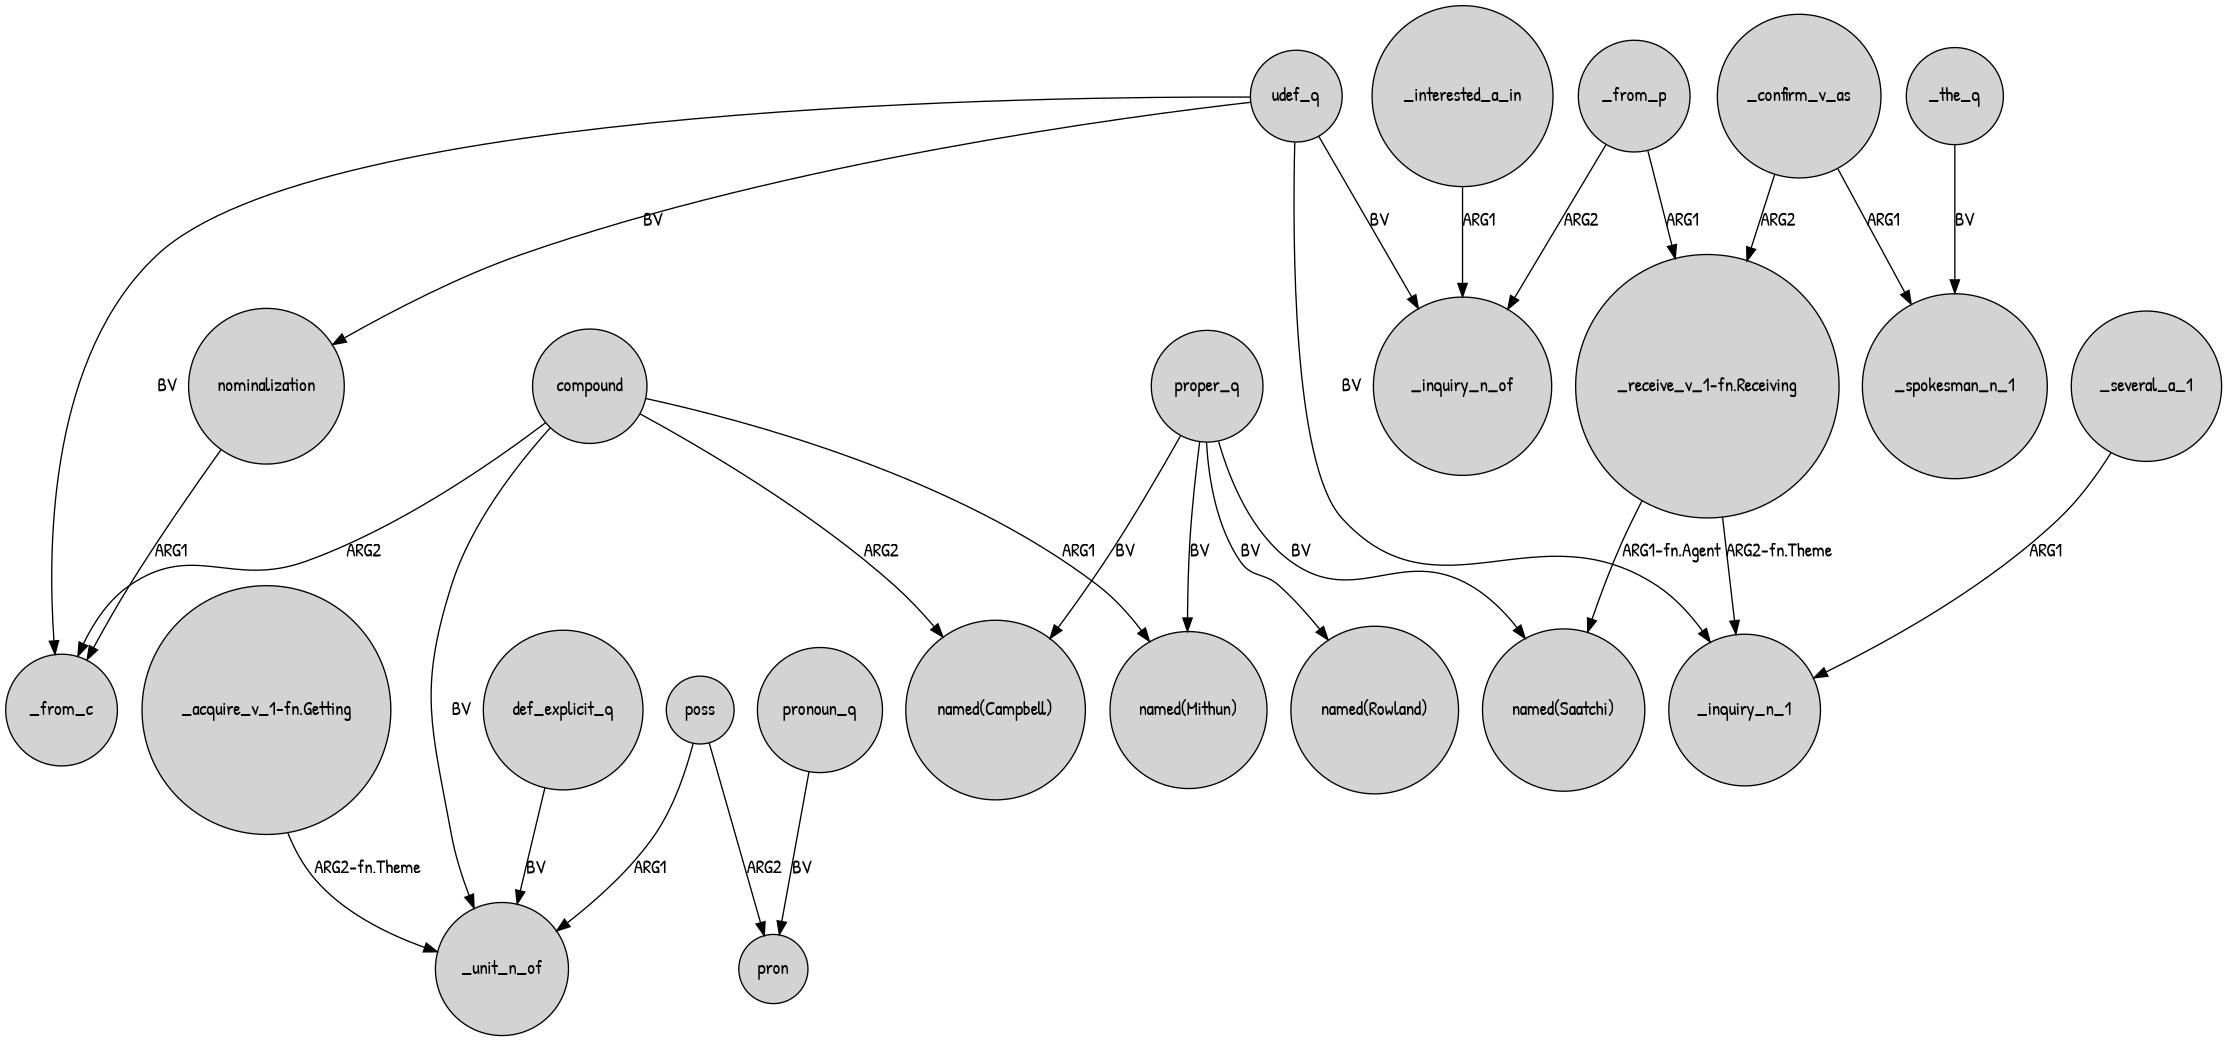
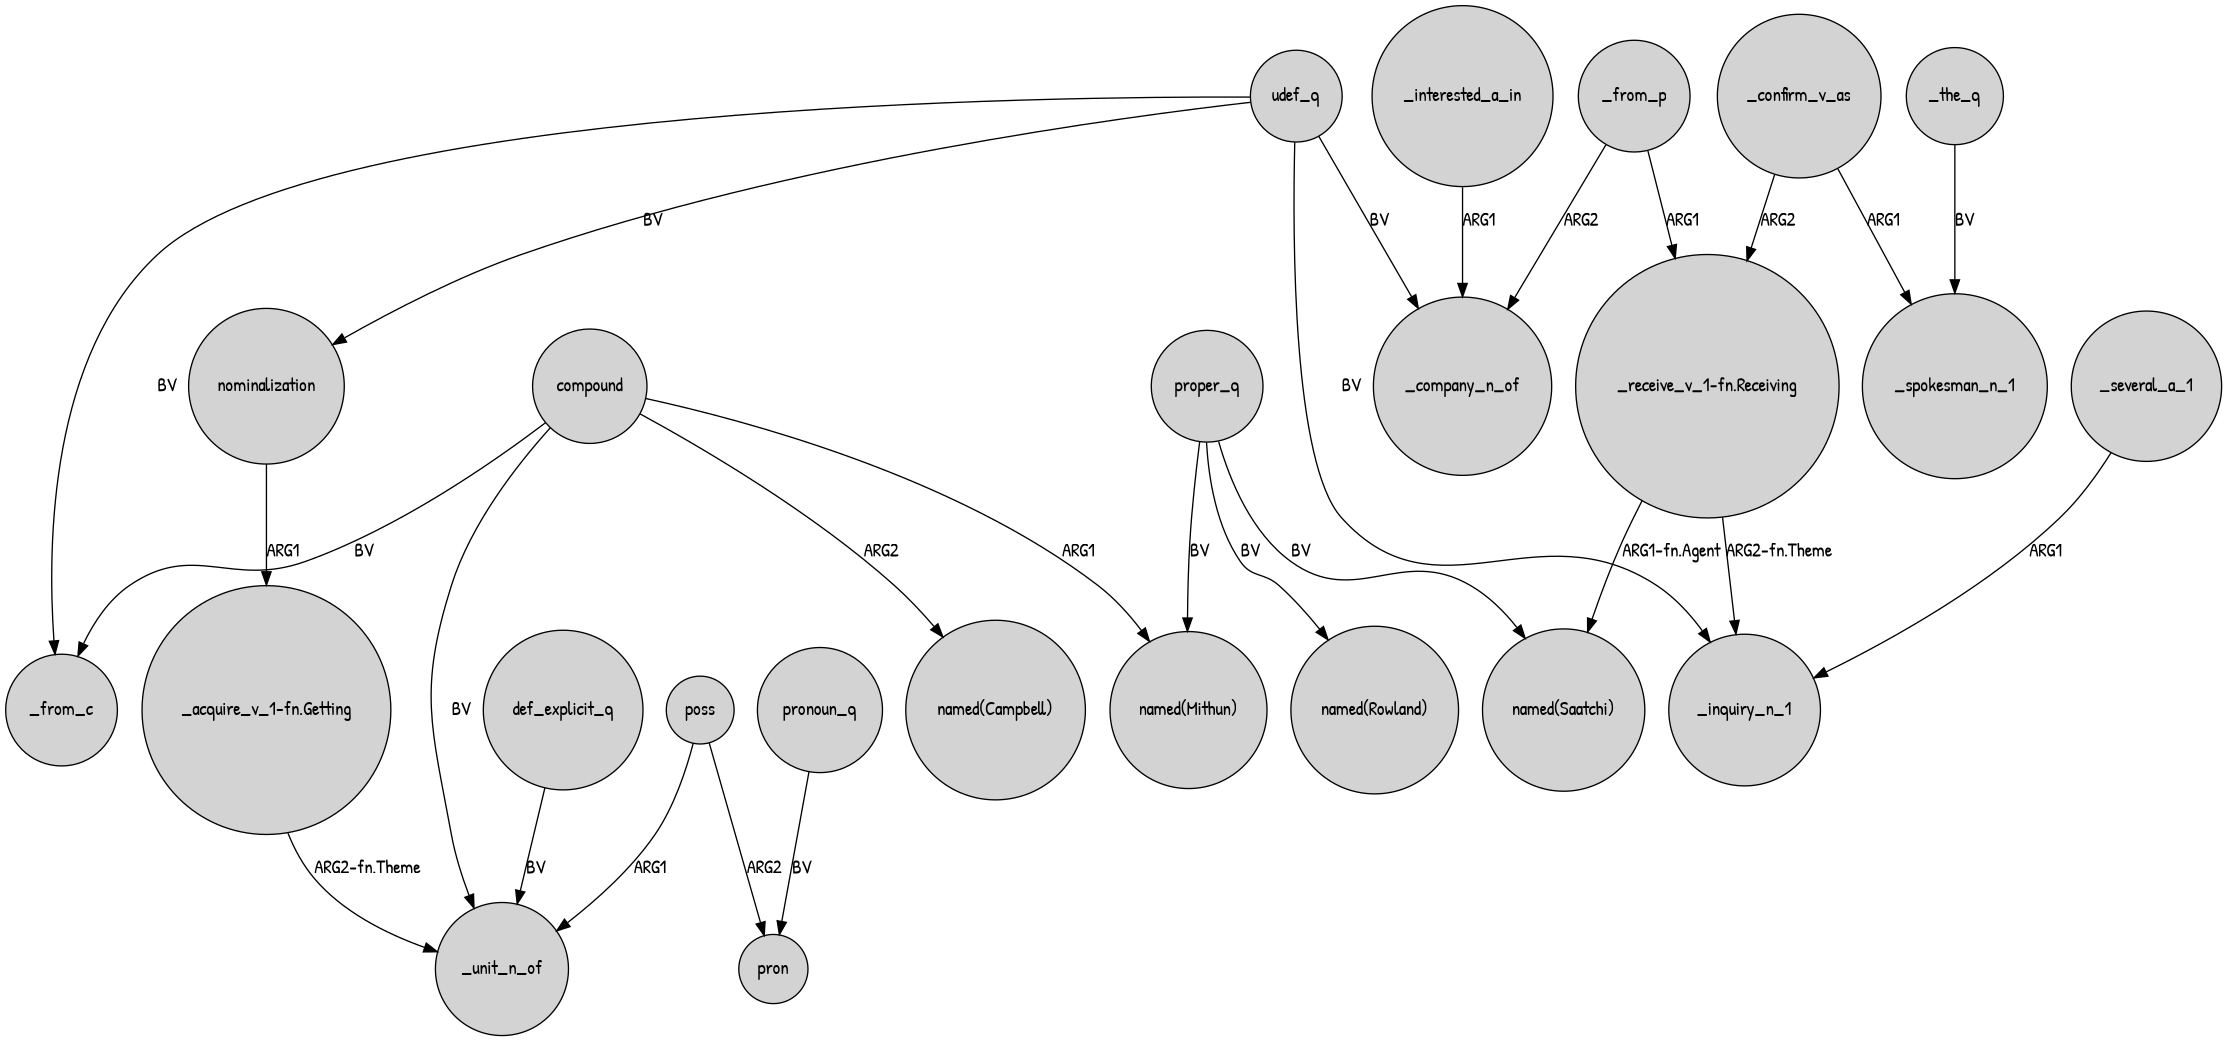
(1463, 386) -> (1463, 386)
(1123, 534) -> none
(154, 547) -> (266, 518)
(364, 552) -> (364, 552)
